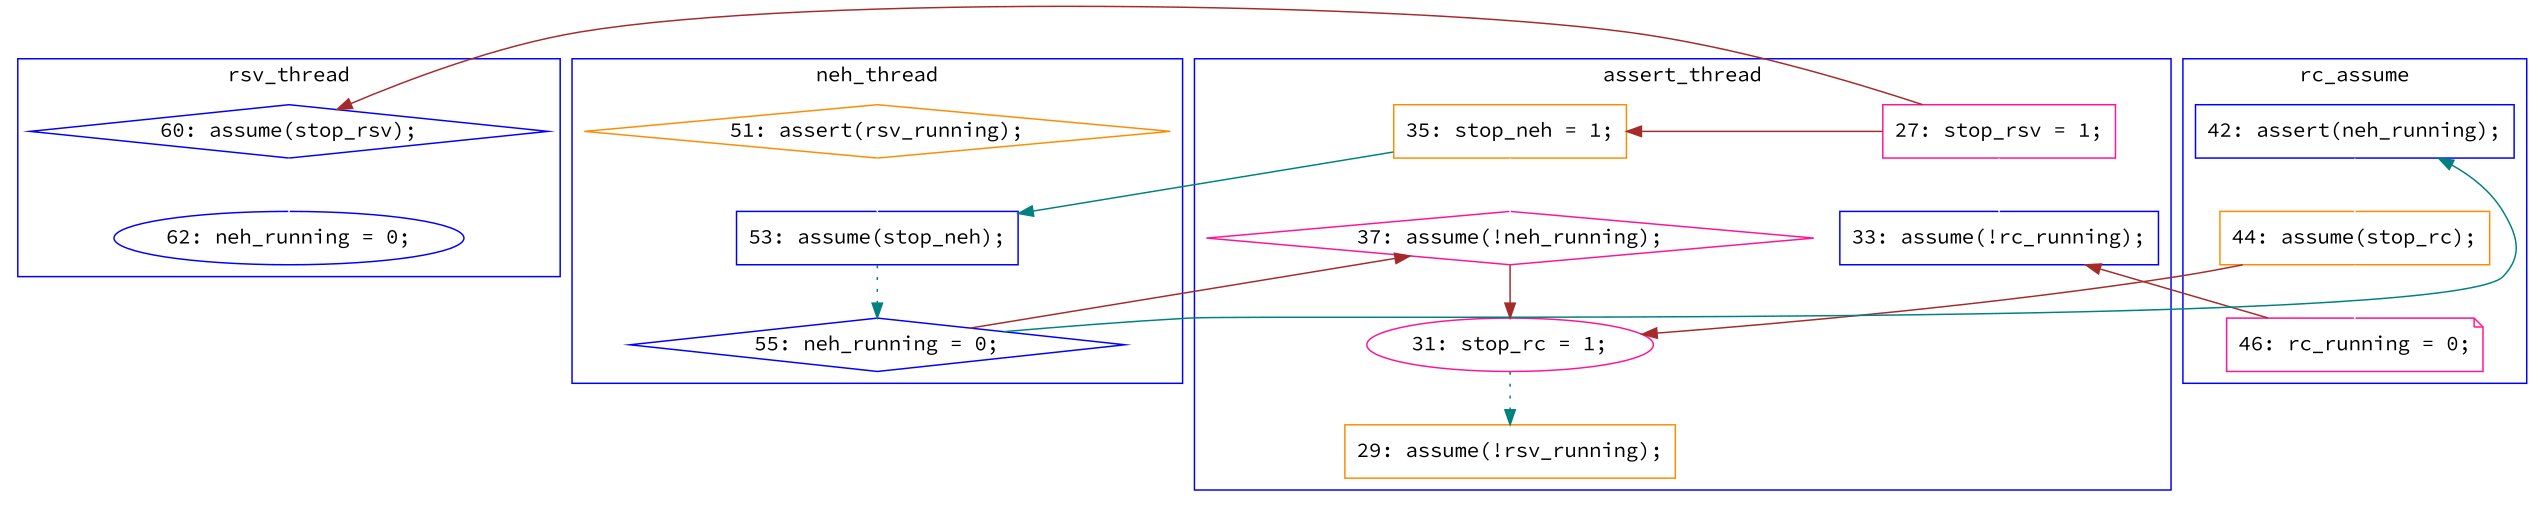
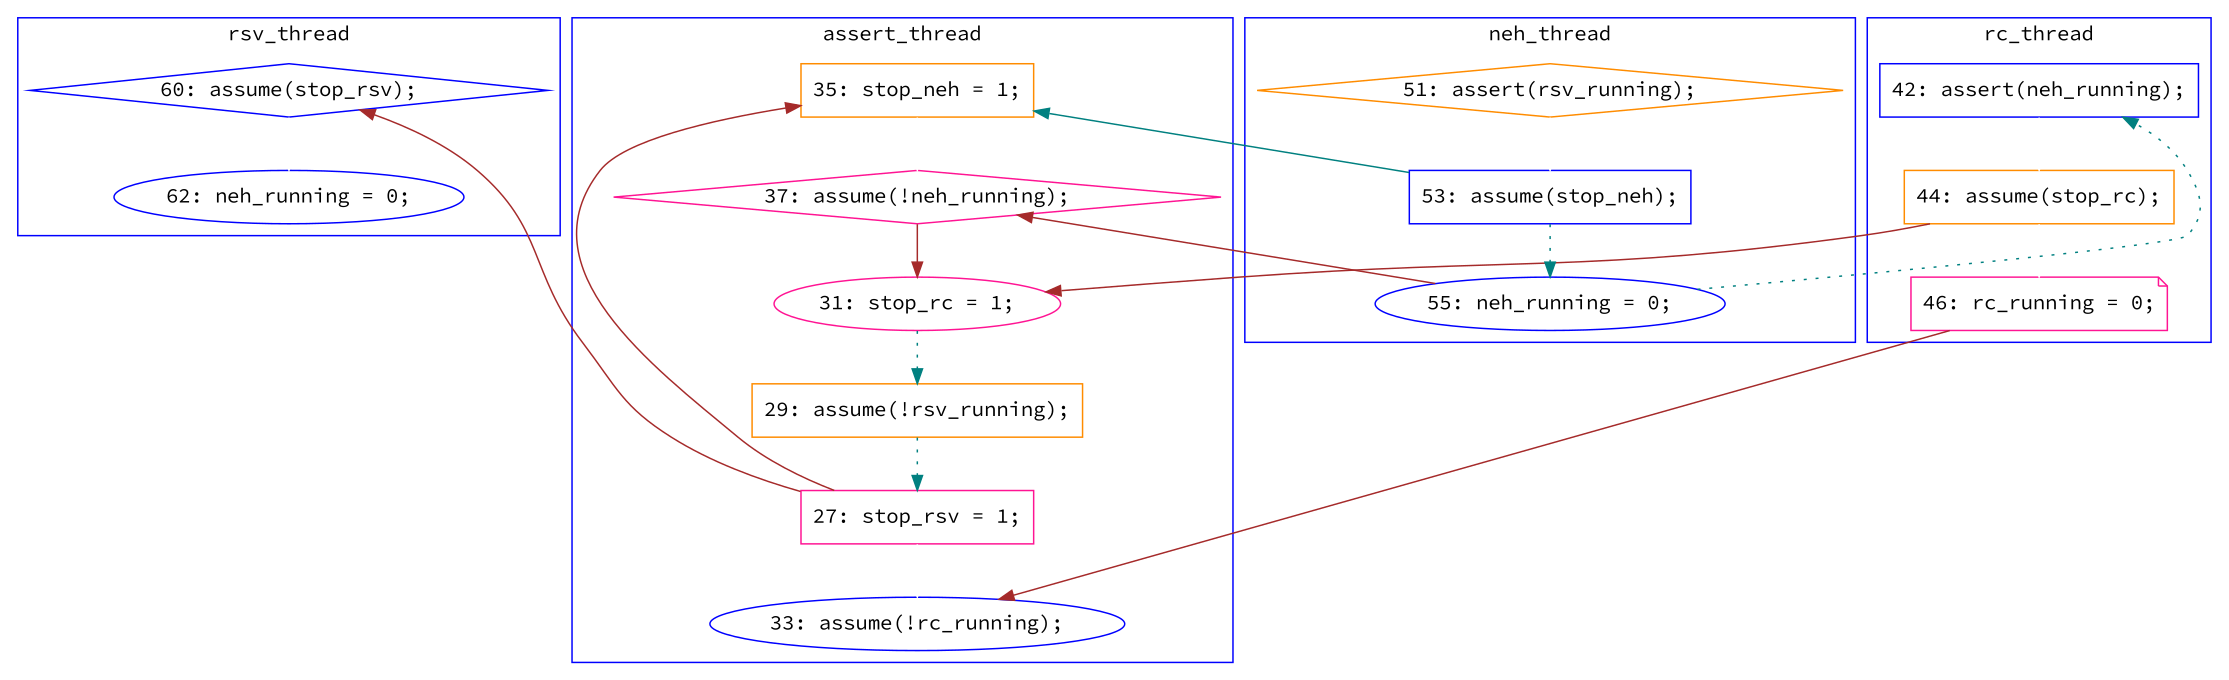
(2355, 76) -> (2039, 35)
(1213, 182) -> (1220, 142)
(1999, 238) -> (917, 624)
(1743, 316) -> (2013, 259)
(877, 345) -> (1550, 304)
none -> (917, 457)
